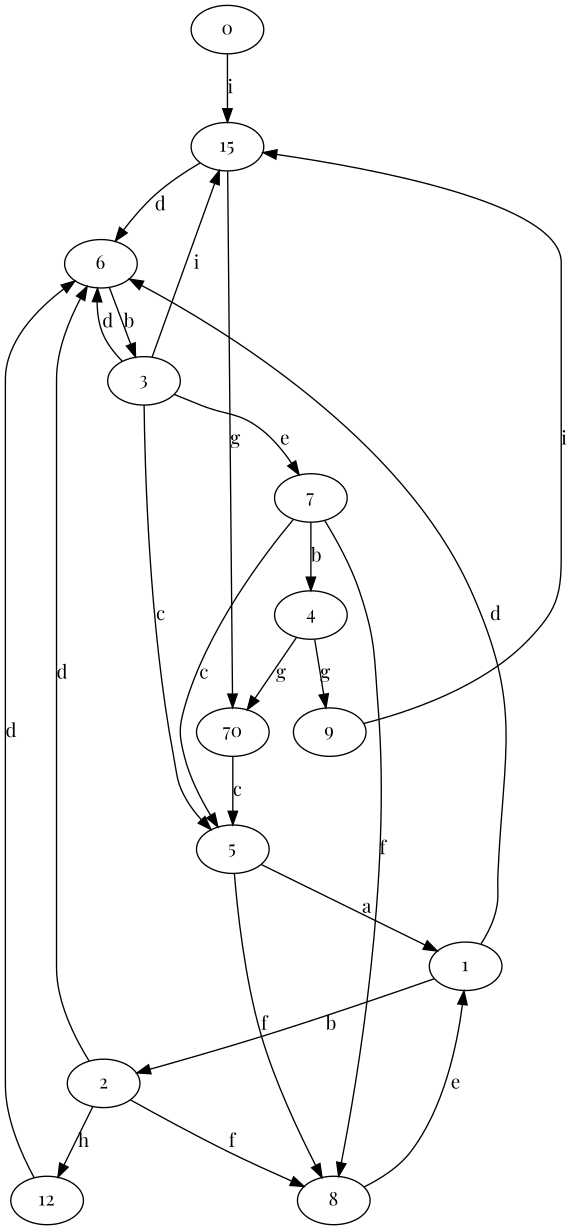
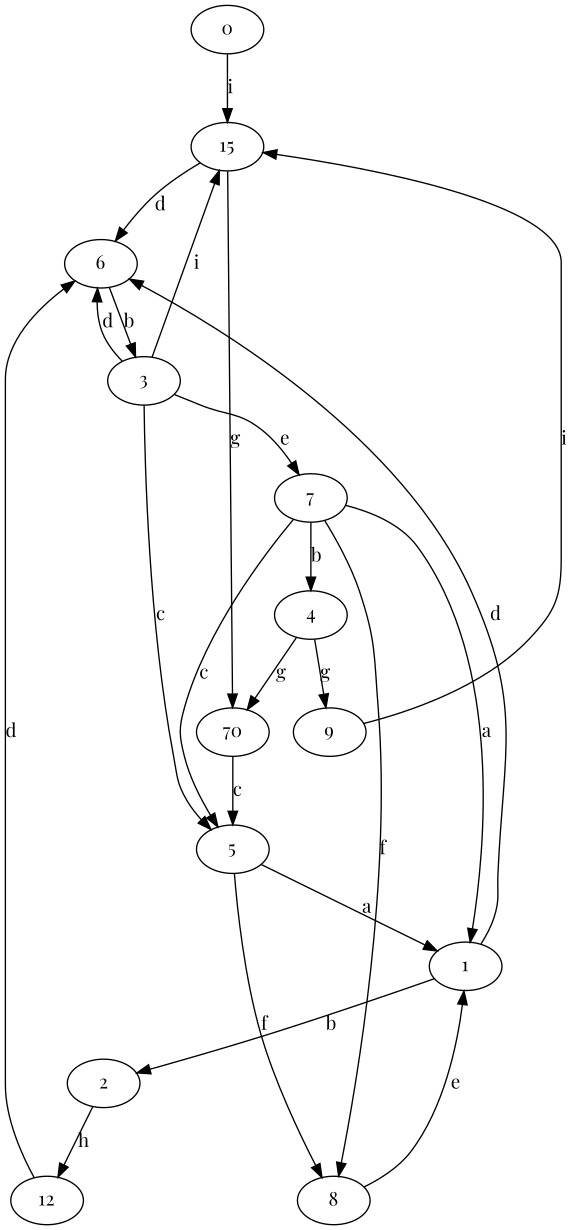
(57, 681) -> none
none -> (474, 690)
(210, 1143) -> none
